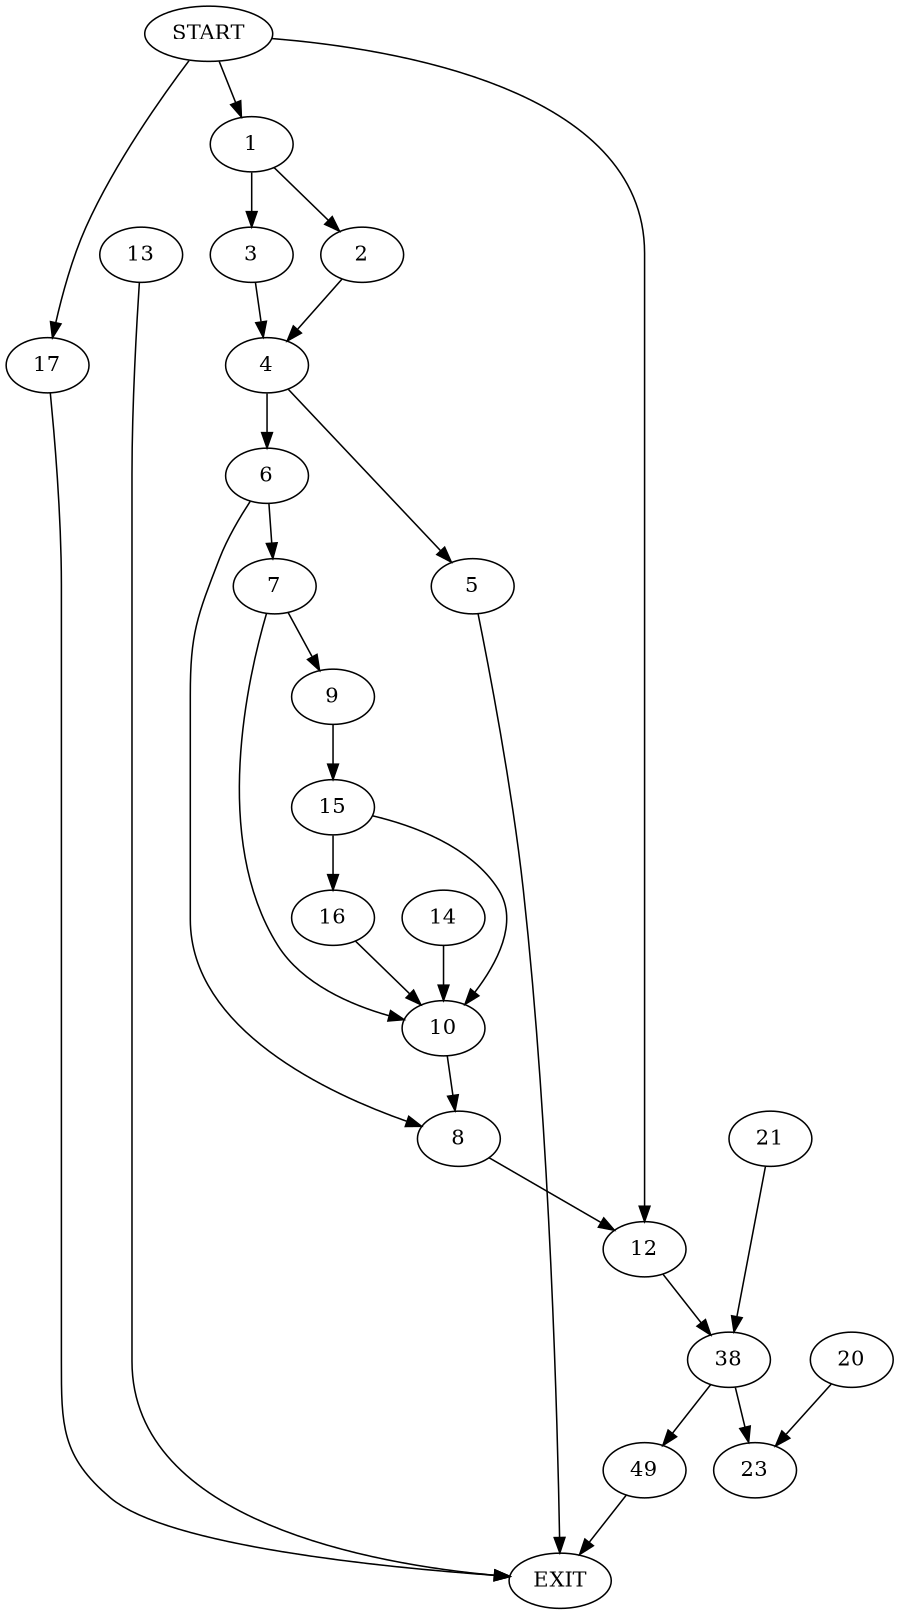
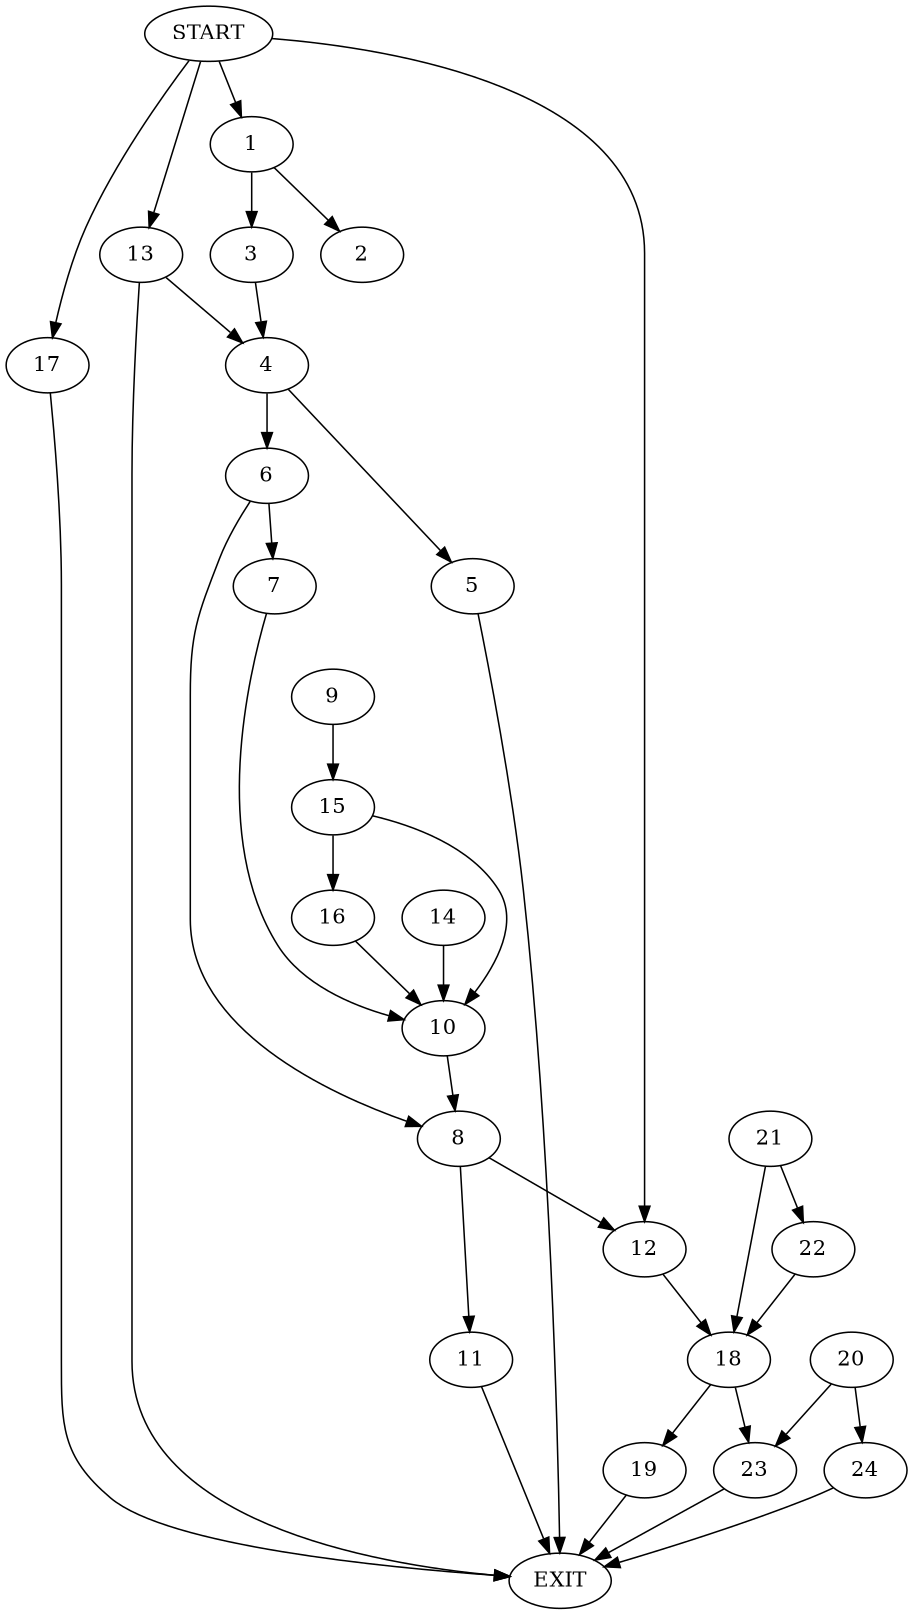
none -> (177, 137)
(320, 304) -> (198, 305)
(300, 635) -> none
none -> (813, 1249)
none -> (471, 1360)
(729, 1360) -> (729, 1360)
(645, 1470) -> (645, 1470)
none -> (866, 1470)
none -> (666, 1521)
